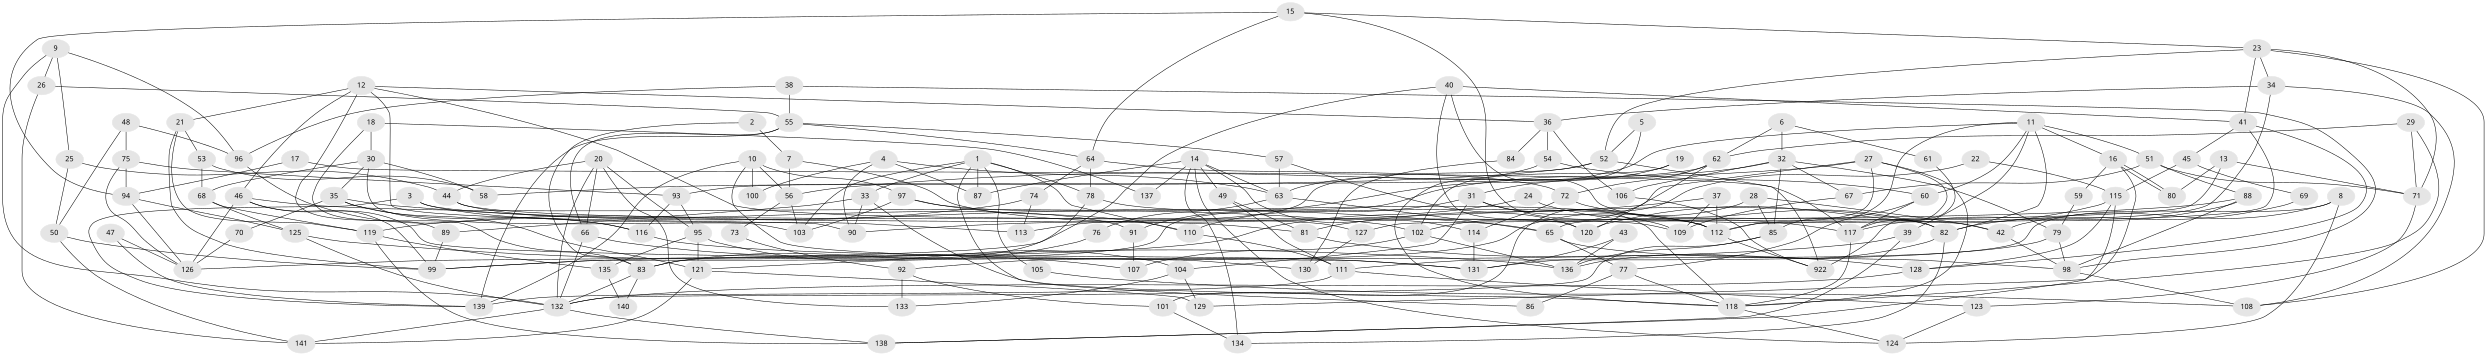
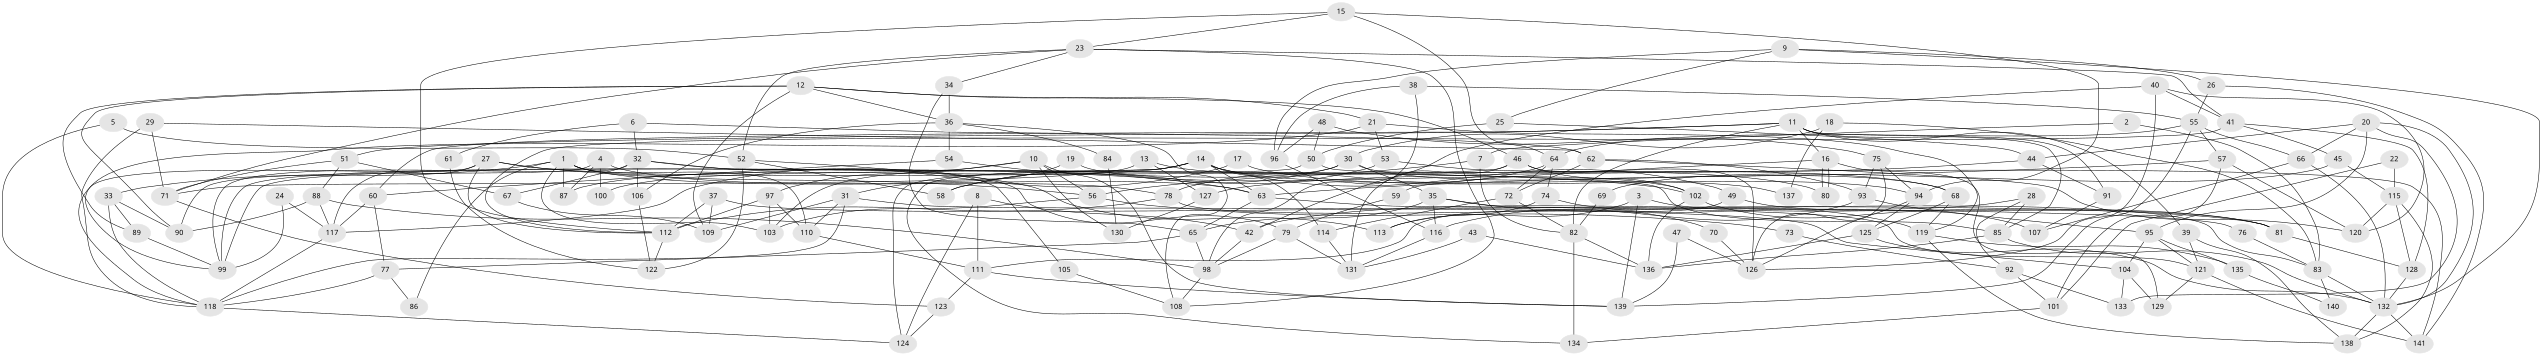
(2449, 191) -> (1172, 157)
none -> (2121, 220)
(1820, 270) -> (651, 270)
